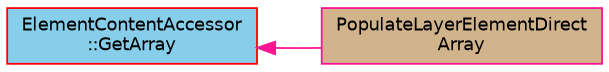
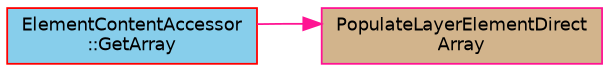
(298, 48) -> (280, 24)
